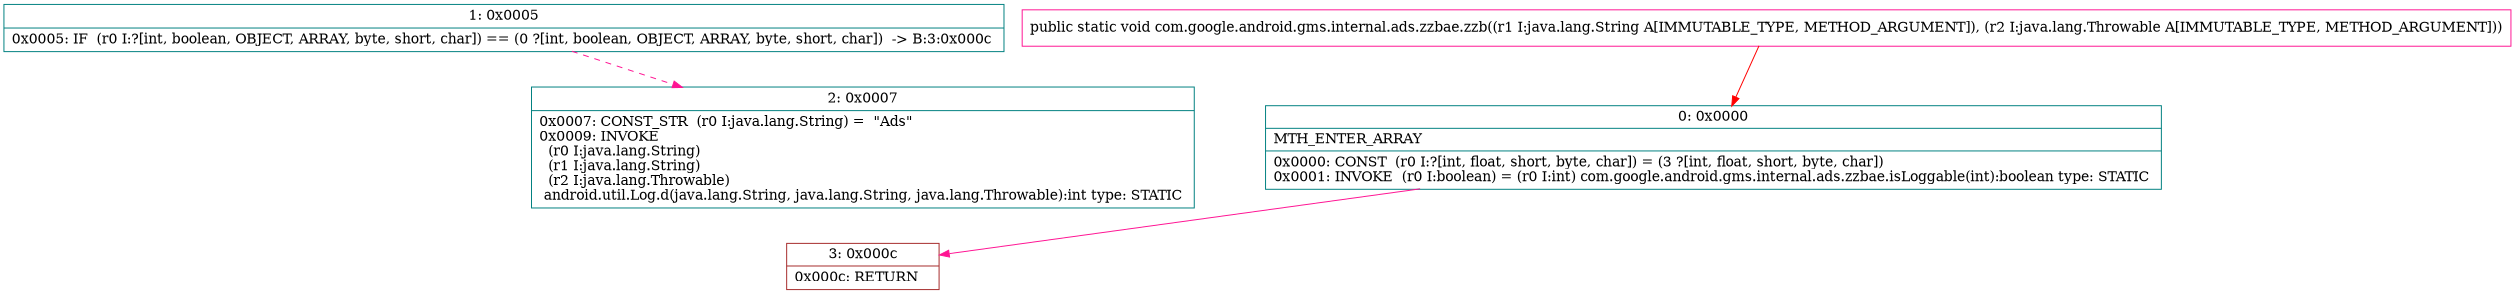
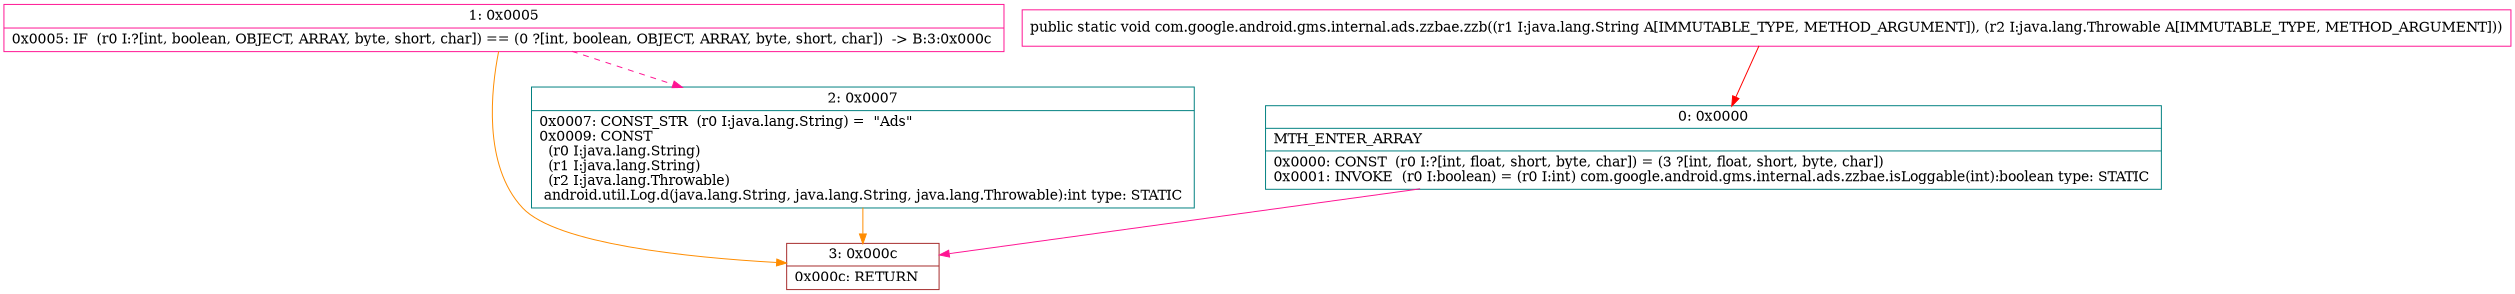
(504, 28) -> (504, 28)
(604, 137) -> (600, 137)
none -> (863, 221)
none -> (566, 231)
